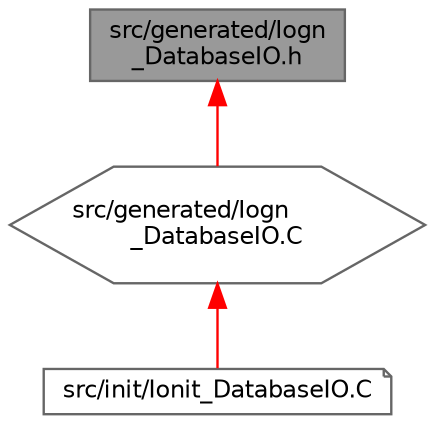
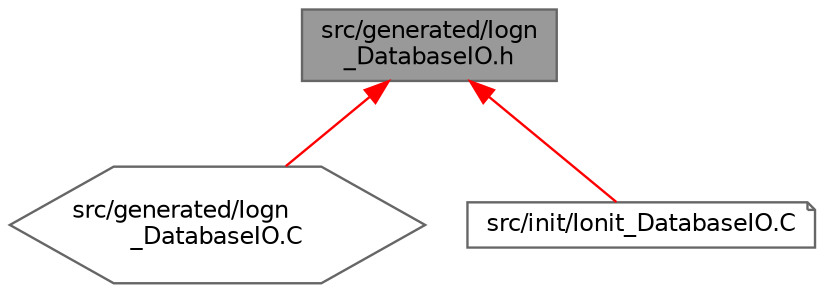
(217, 338) -> (553, 149)
